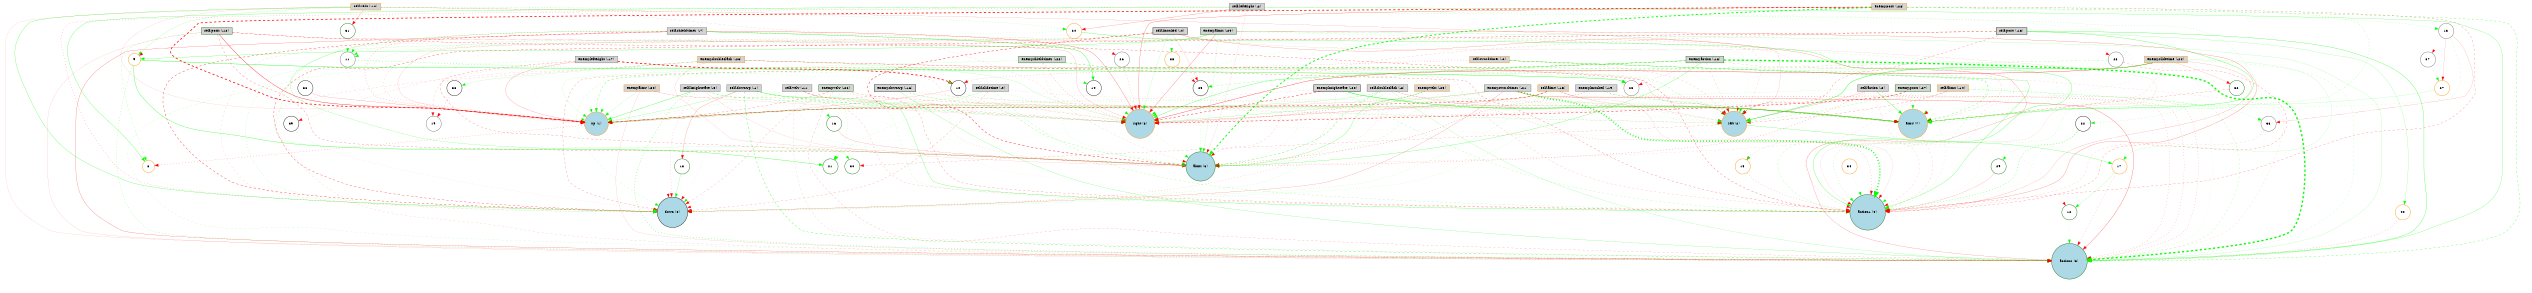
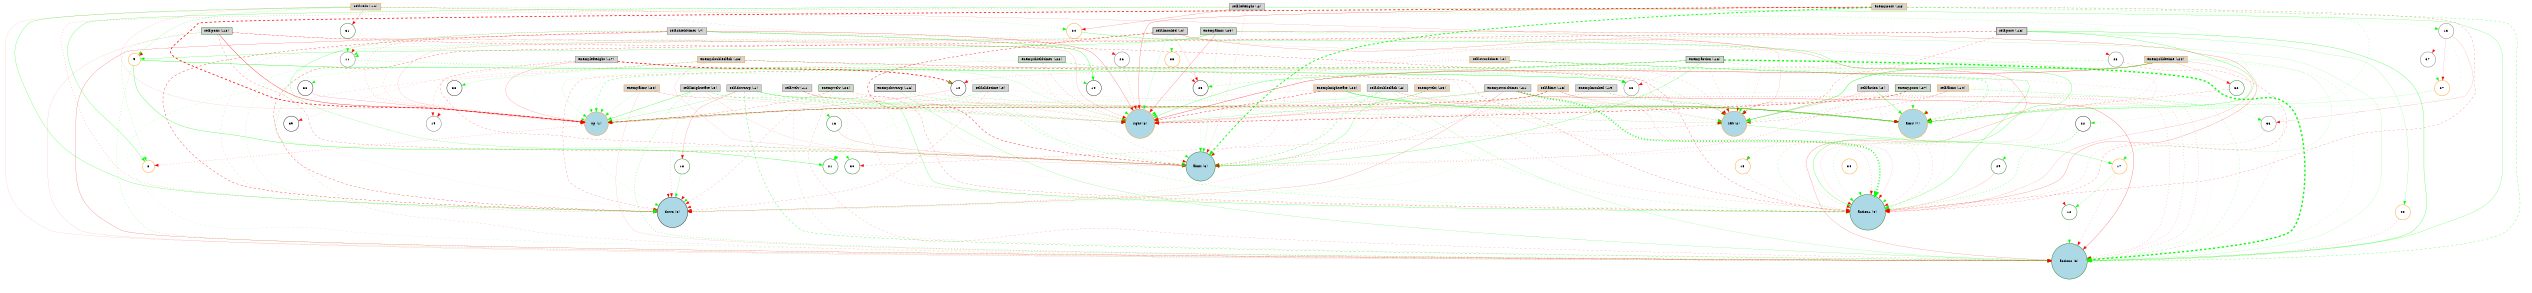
(361, 30) -> (361, 30)
none -> (329, 72)
(1337, 88) -> (1337, 88)
